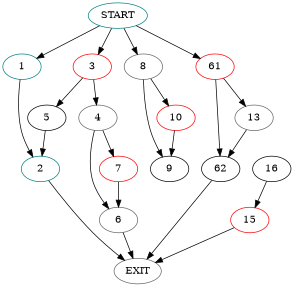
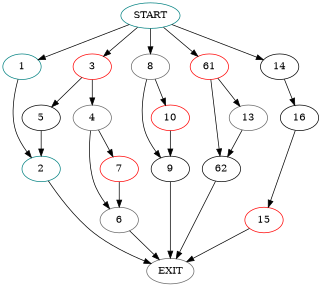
none -> (280, 67)
none -> (170, 216)
